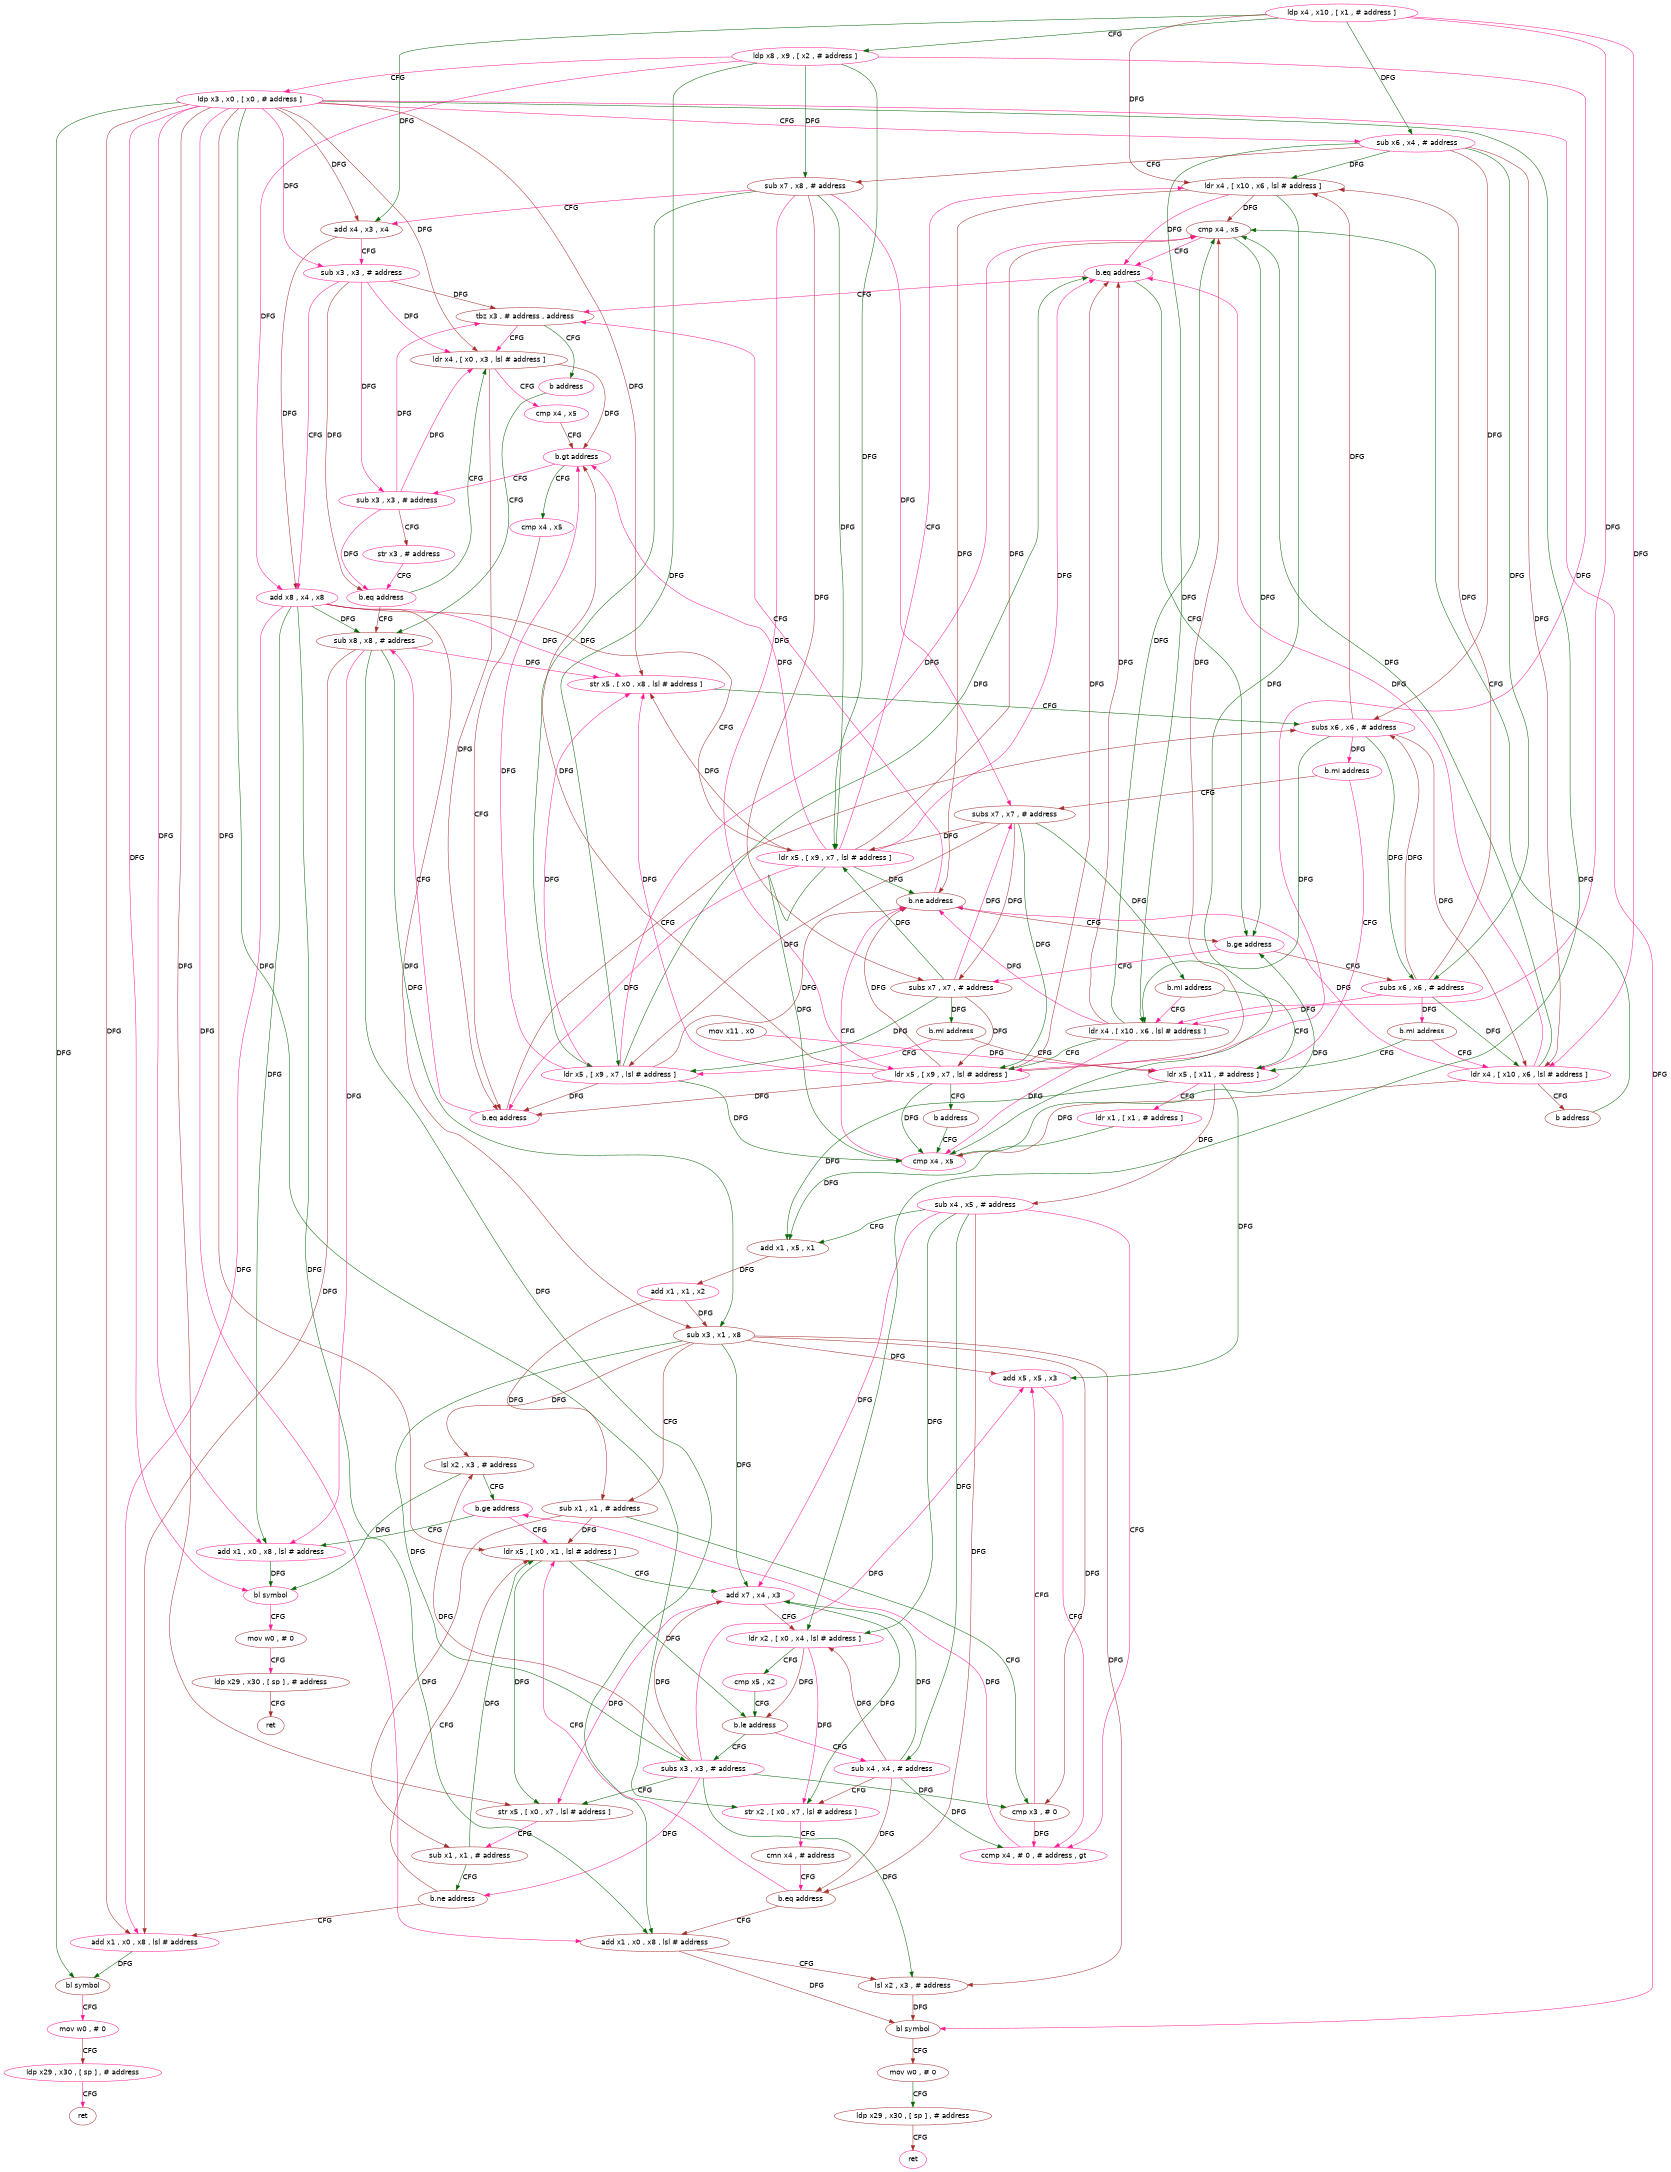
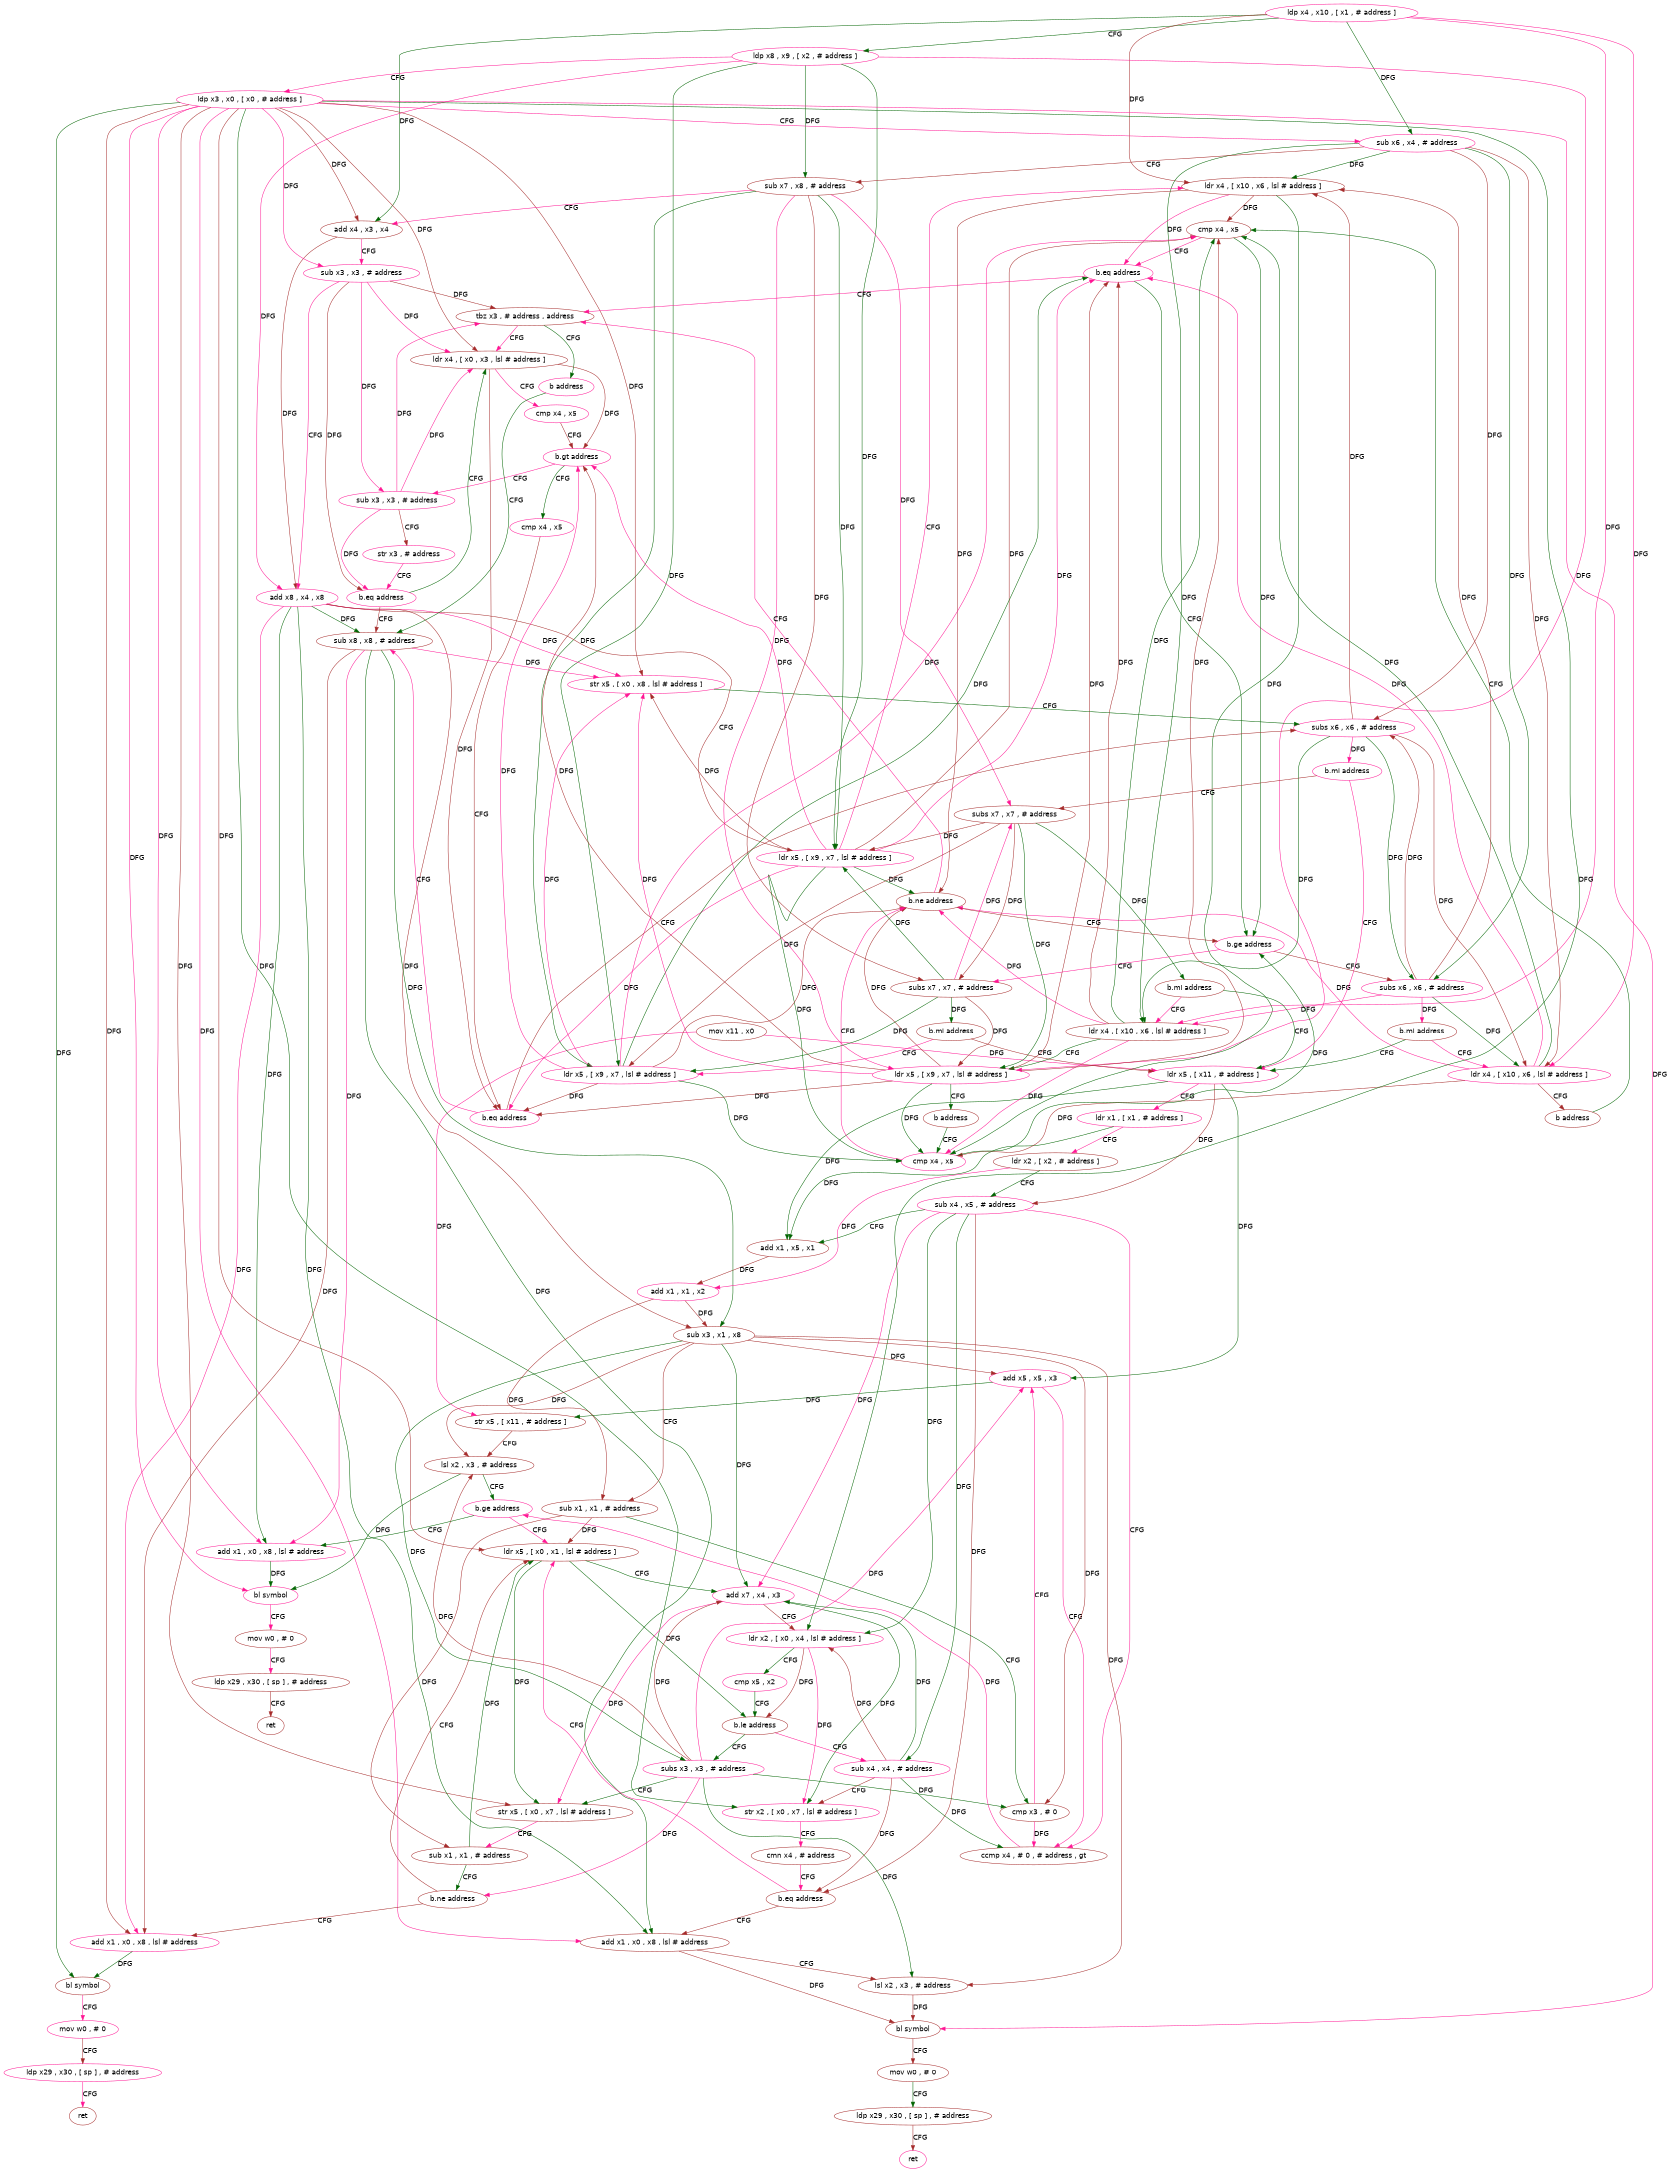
none -> (1056, 1162)
none -> (521, 1422)
(1034, 1856) -> (1034, 1856)
